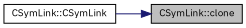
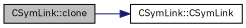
(128, 14) -> (108, 14)
